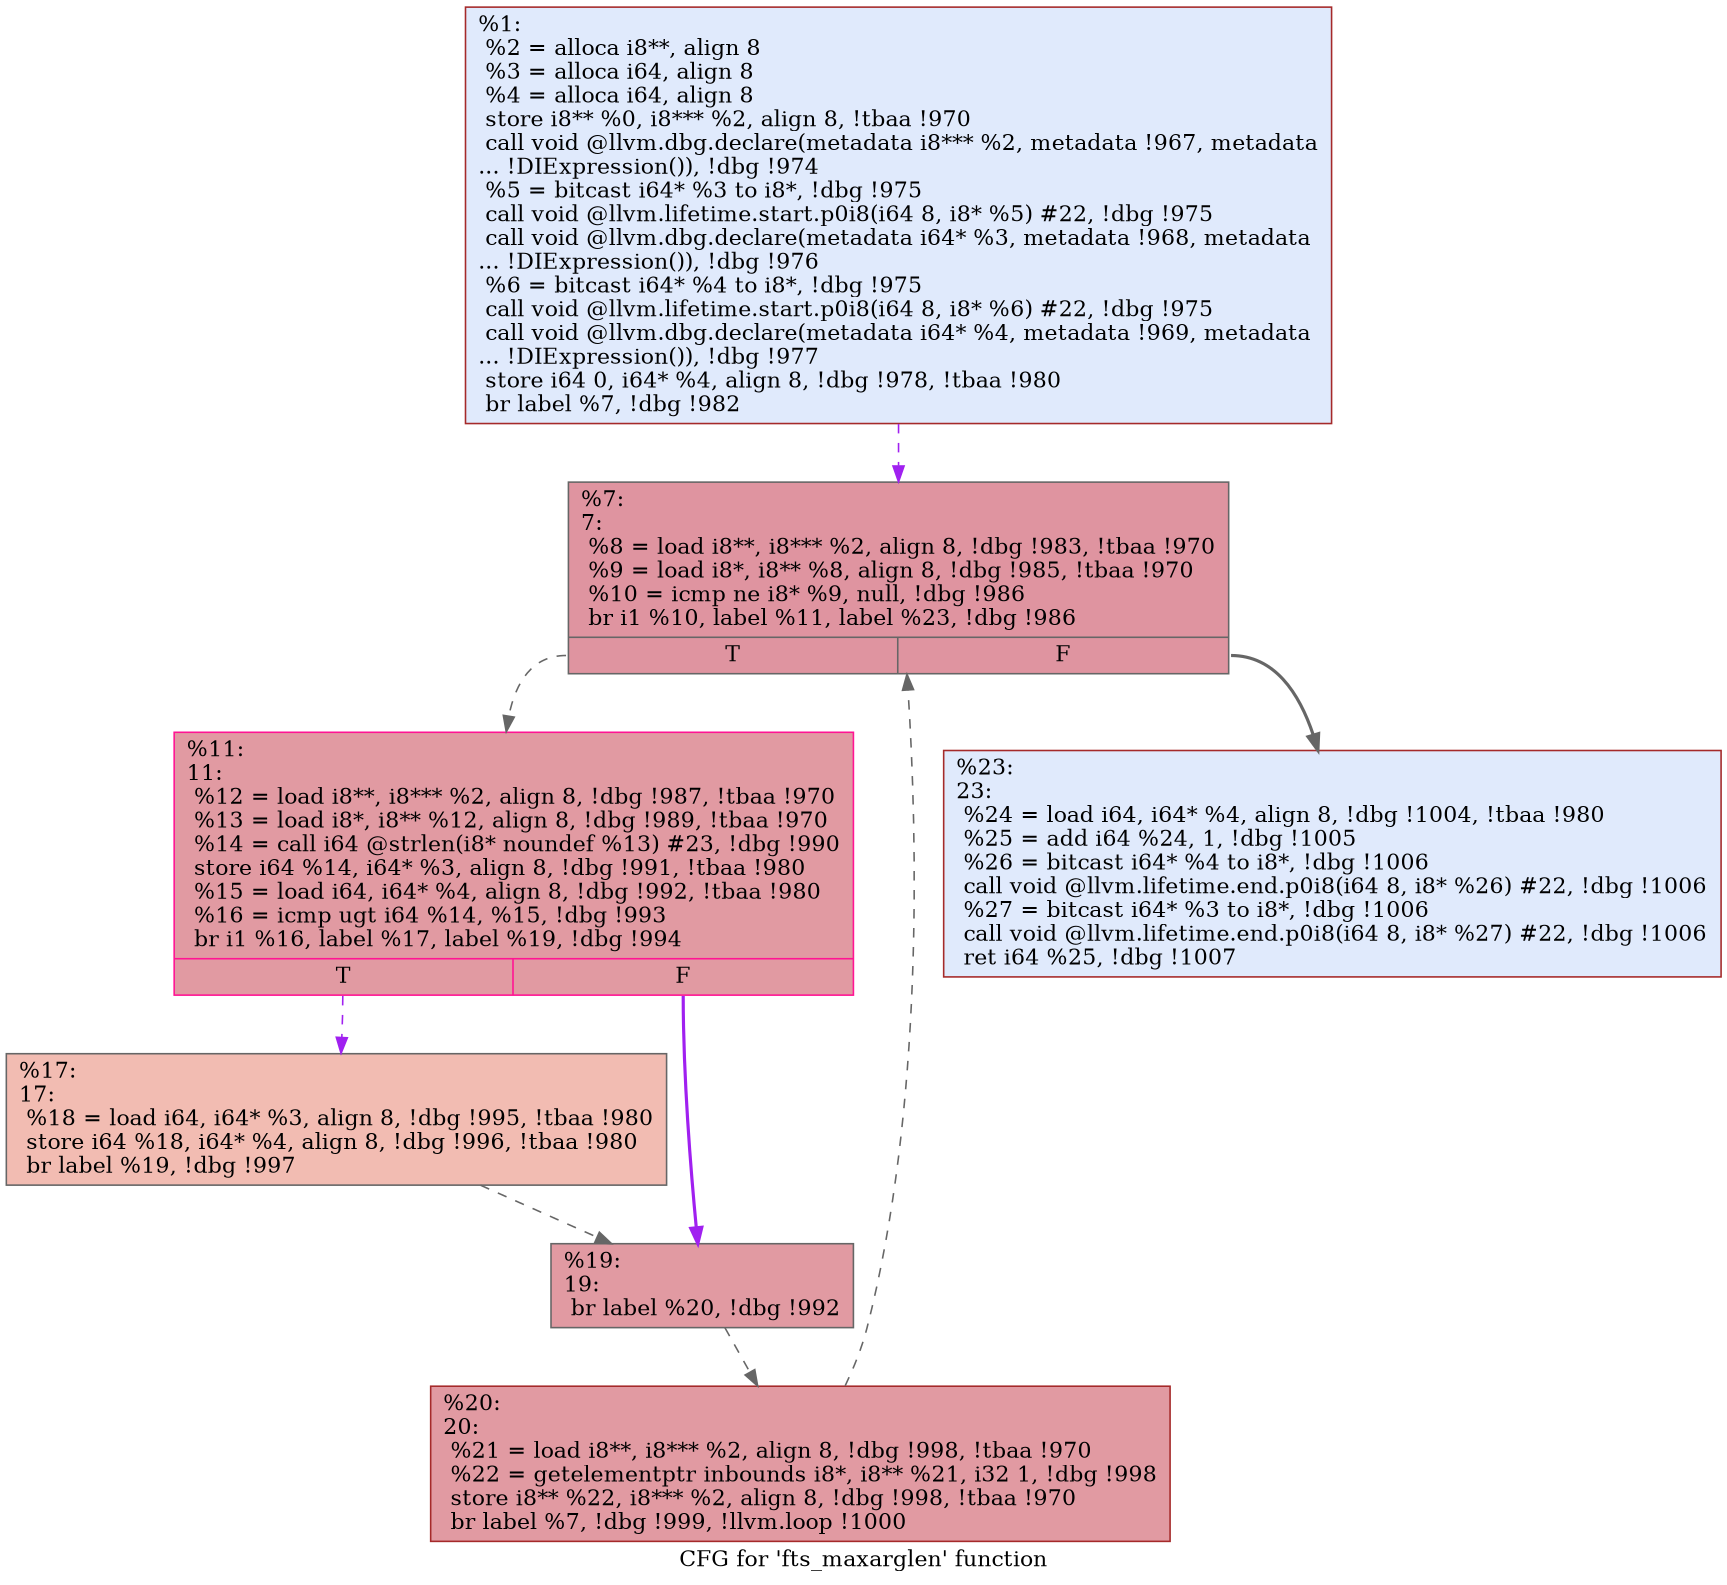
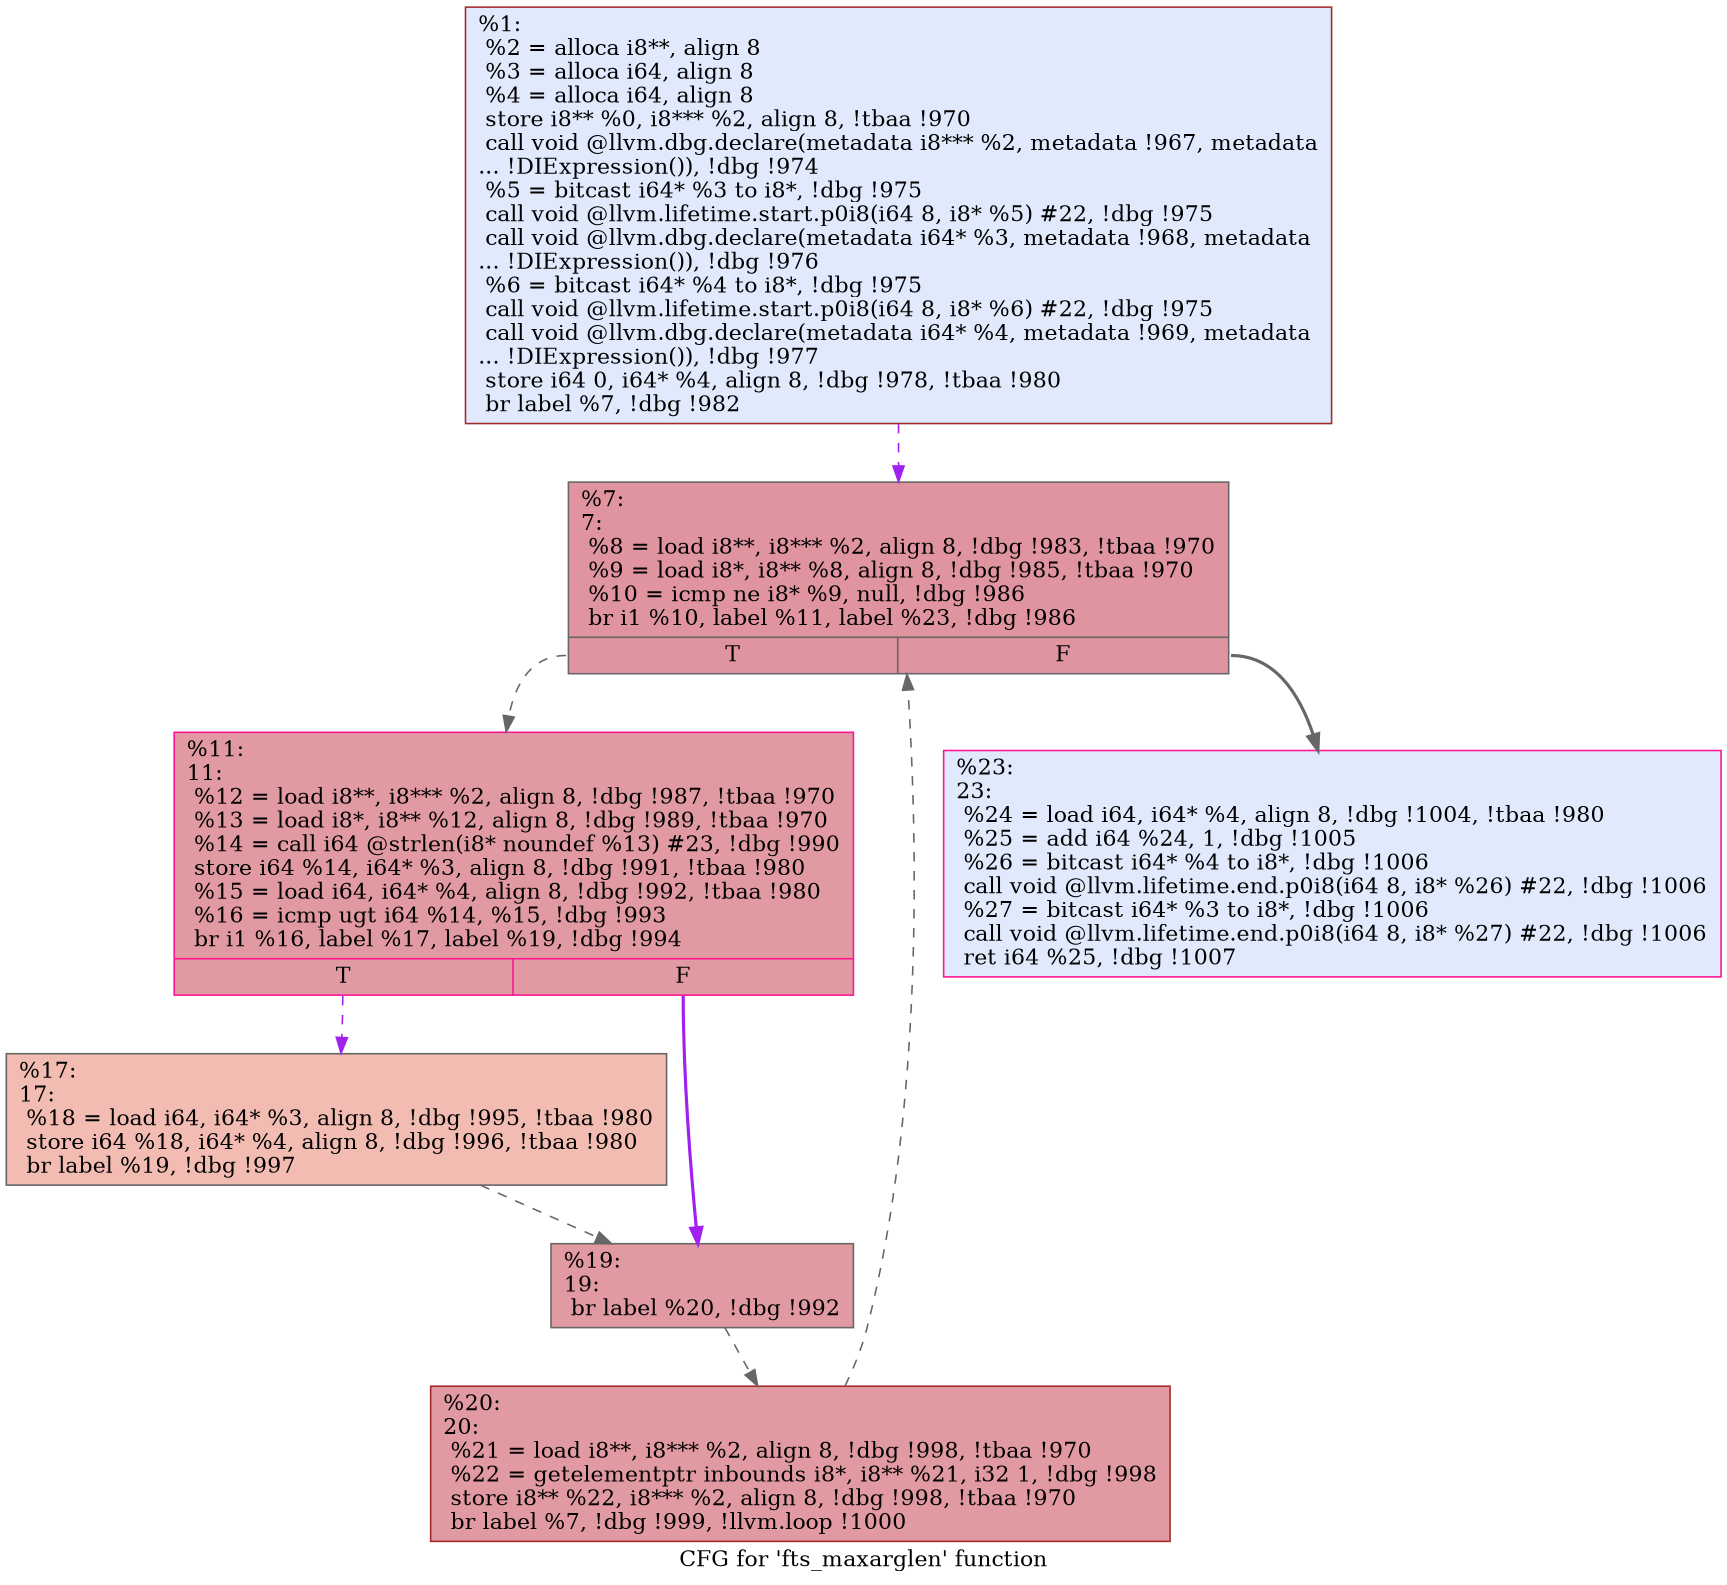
(1332, 864) -> (1332, 864)
